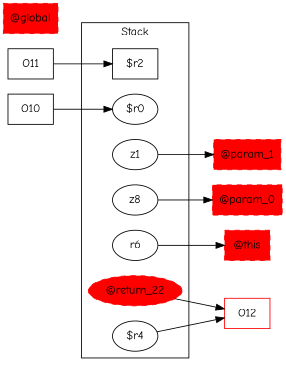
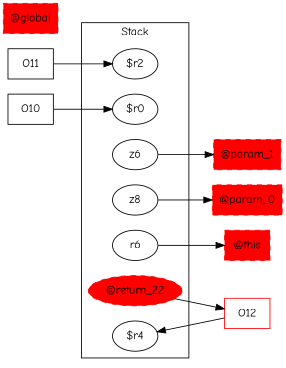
(135, 64) -> (135, 64)
(135, 155) -> (135, 155)
(184, 326) -> (195, 324)
